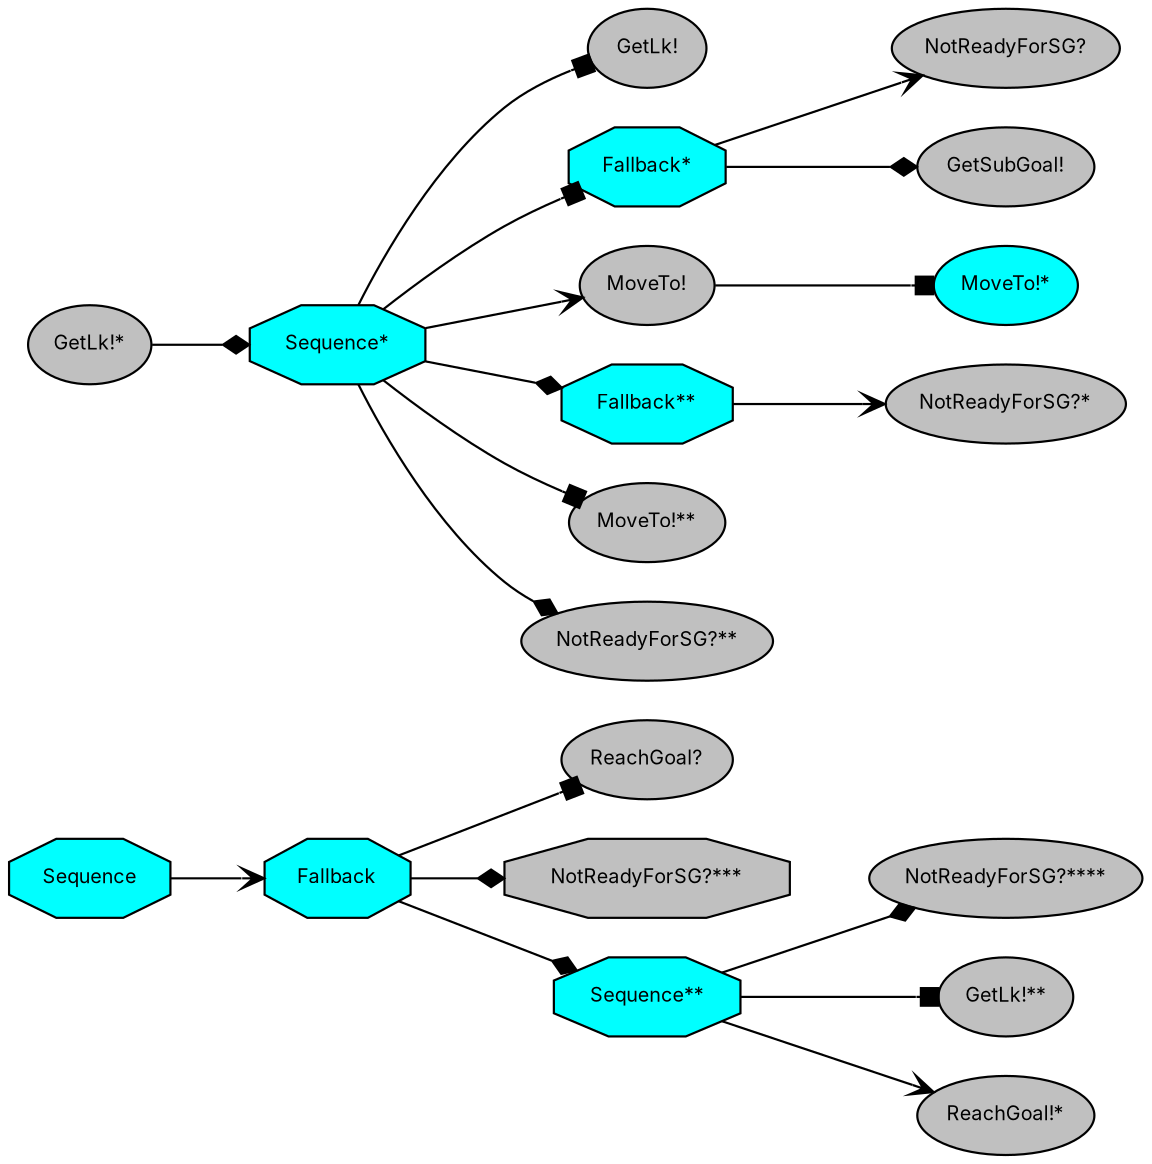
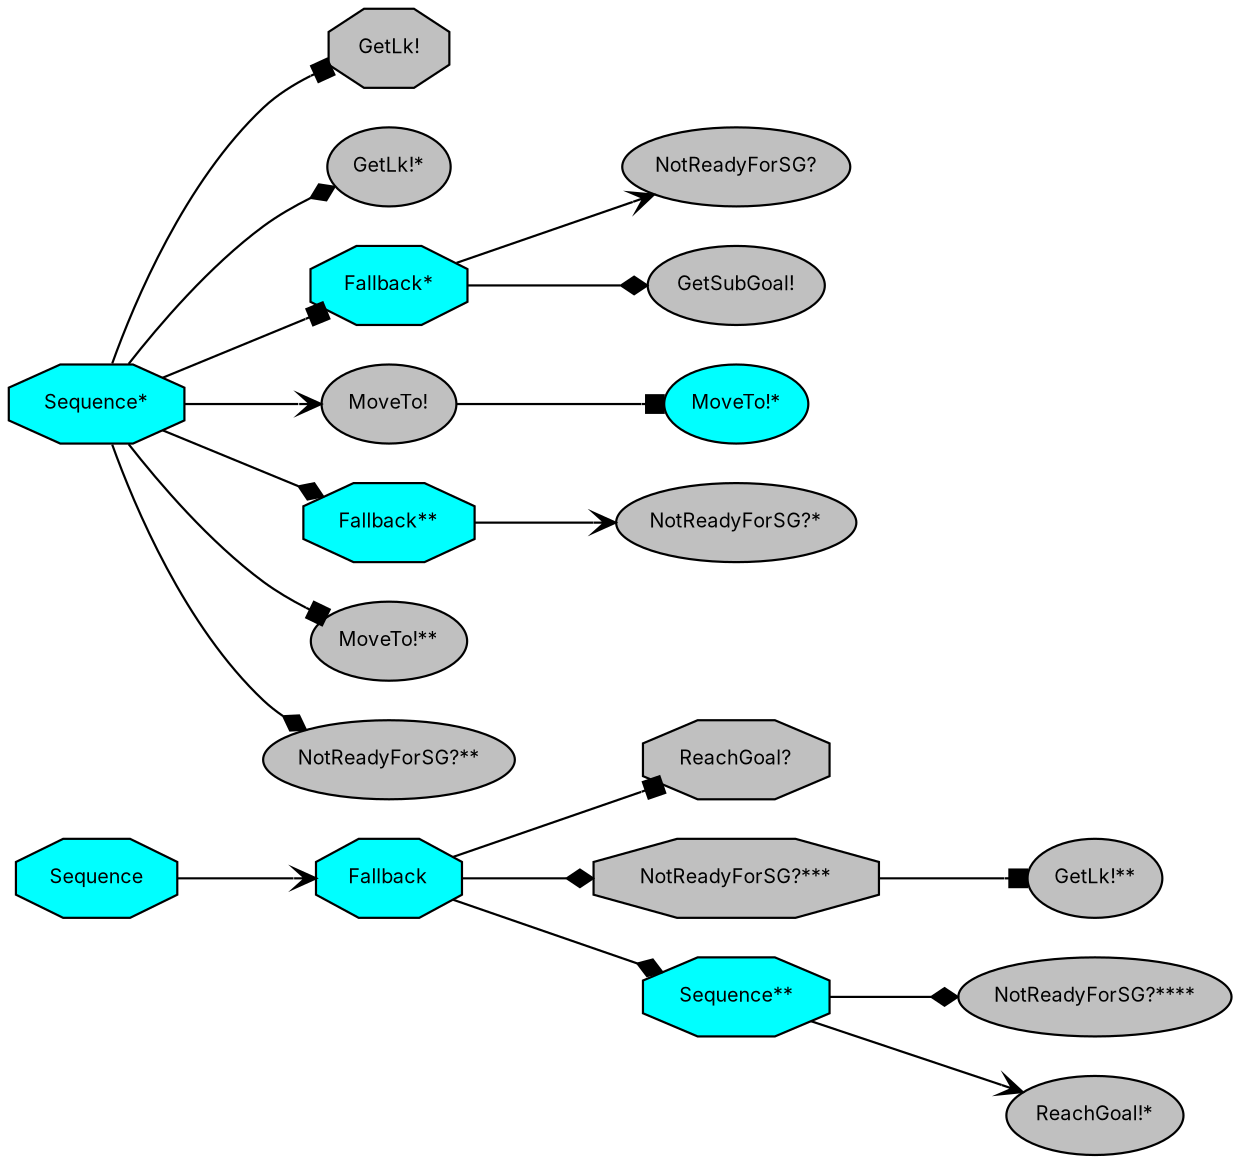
(647, 48) -> (389, 48)
(187, 345) -> (211, 271)
(647, 760) -> (736, 760)
(828, 997) -> (942, 878)
